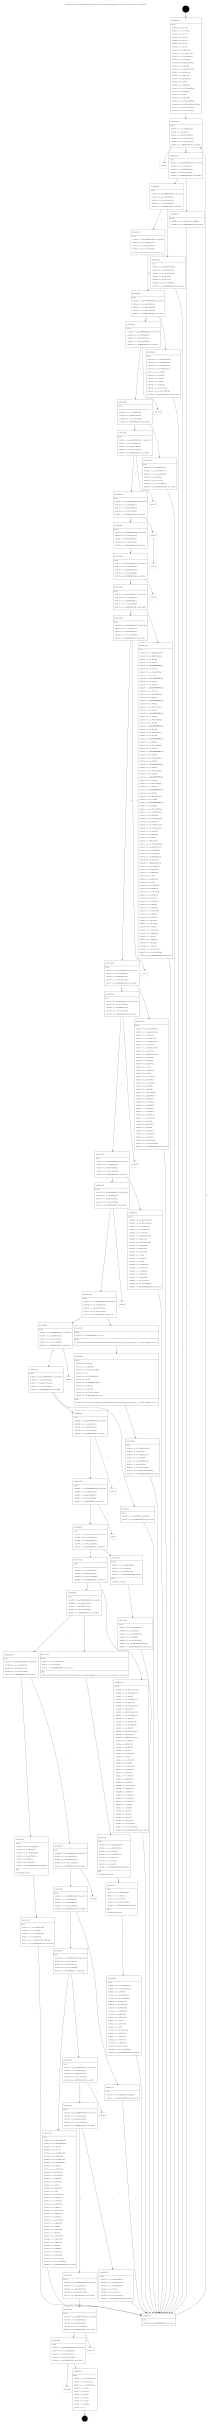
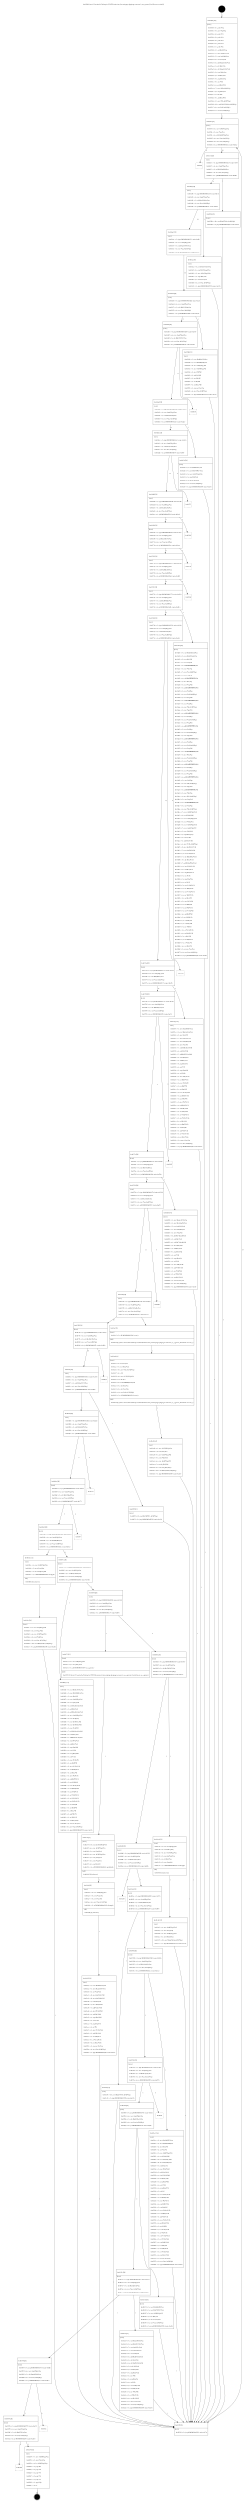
(153, 550) -> (184, 555)
none -> (136, 2371)
